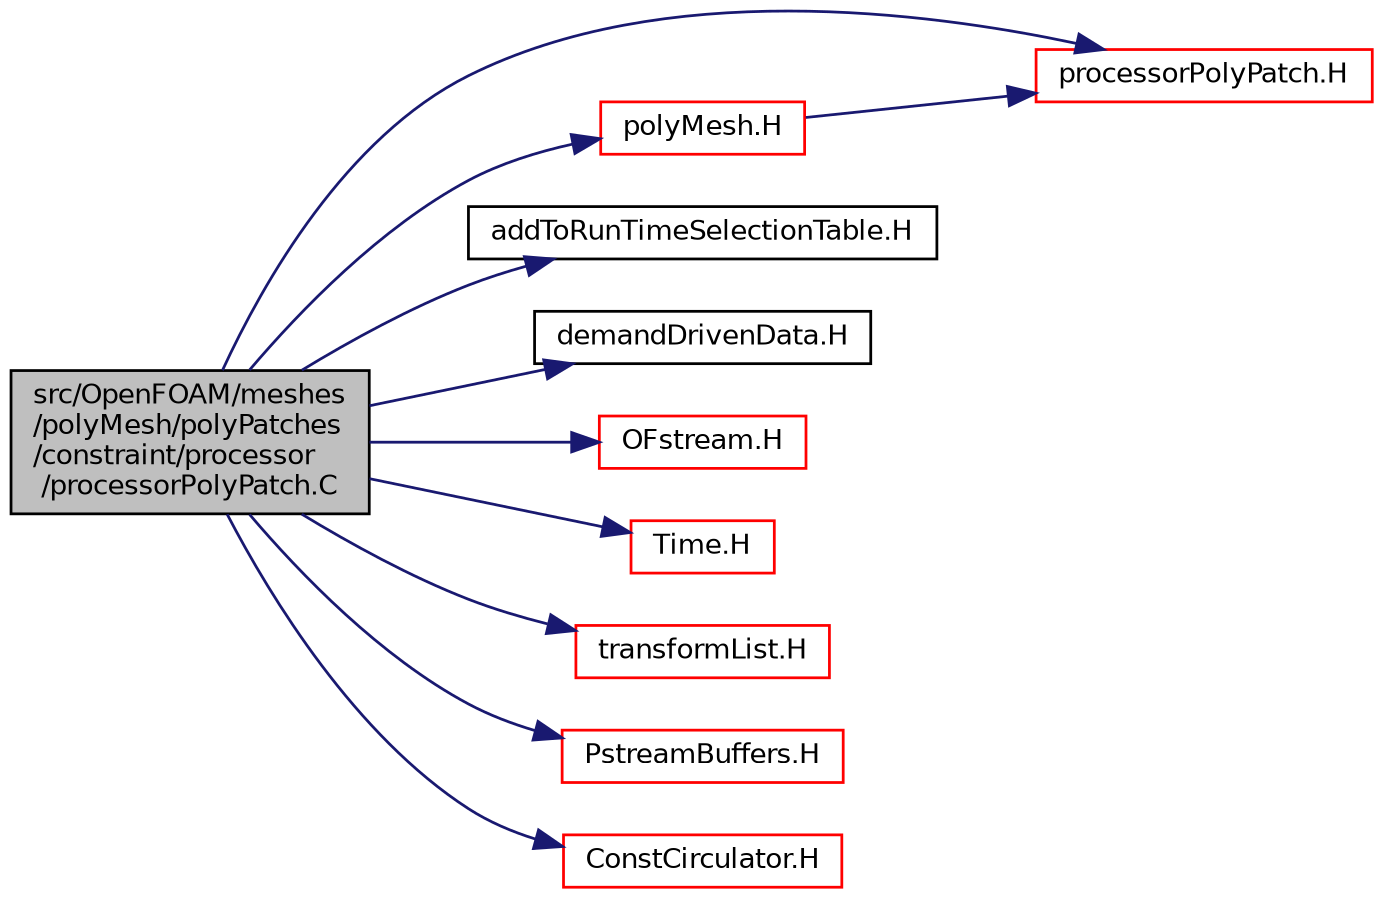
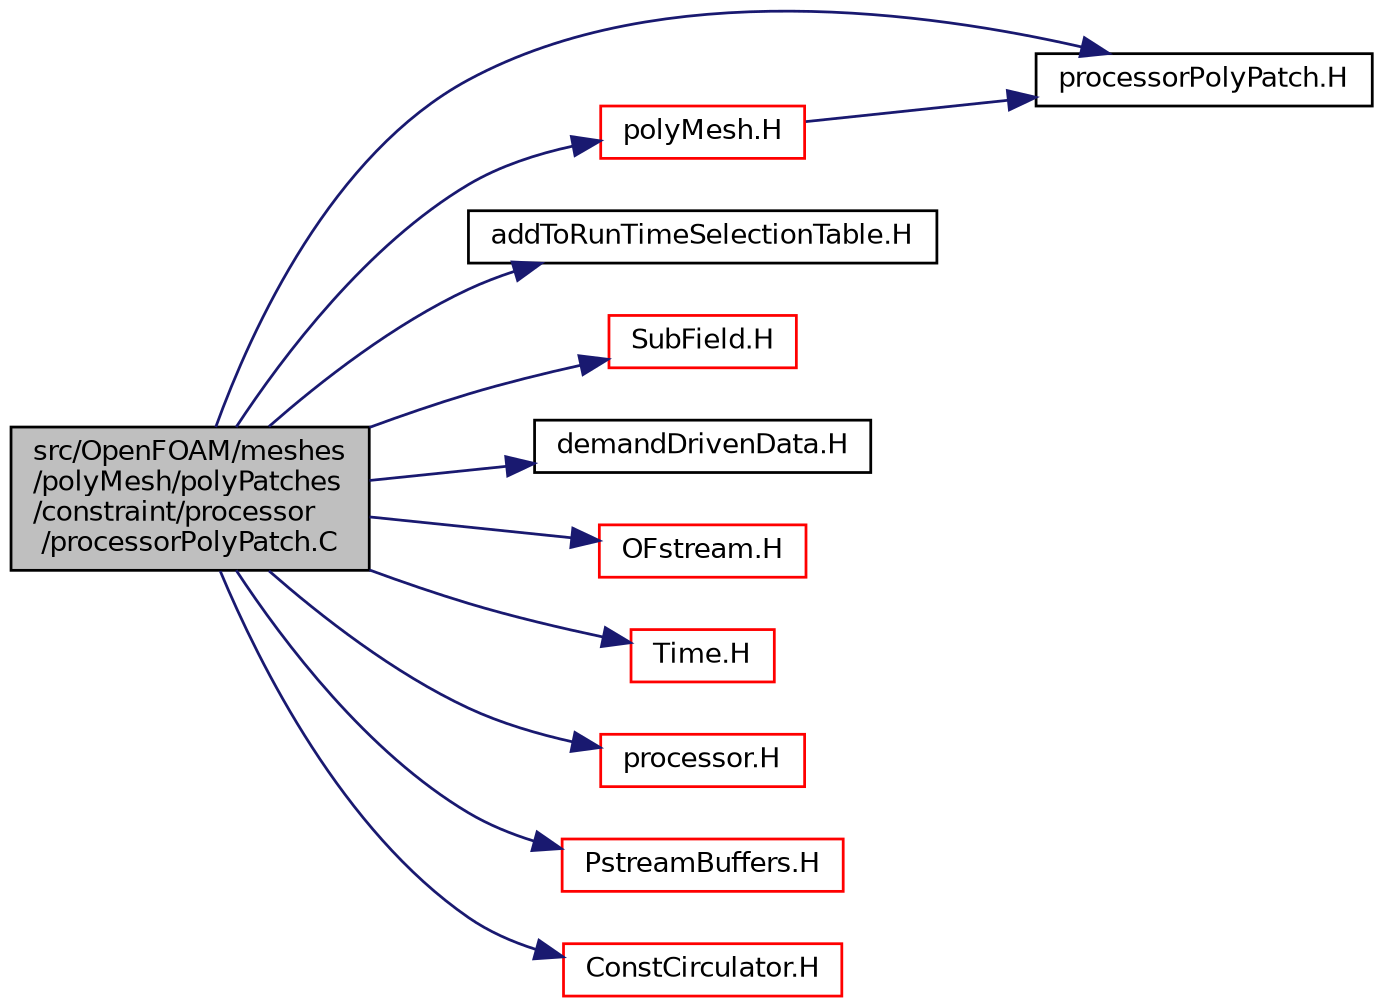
(1204, 76) -> (1204, 80)
none -> (703, 342)
(703, 652) -> (703, 760)
